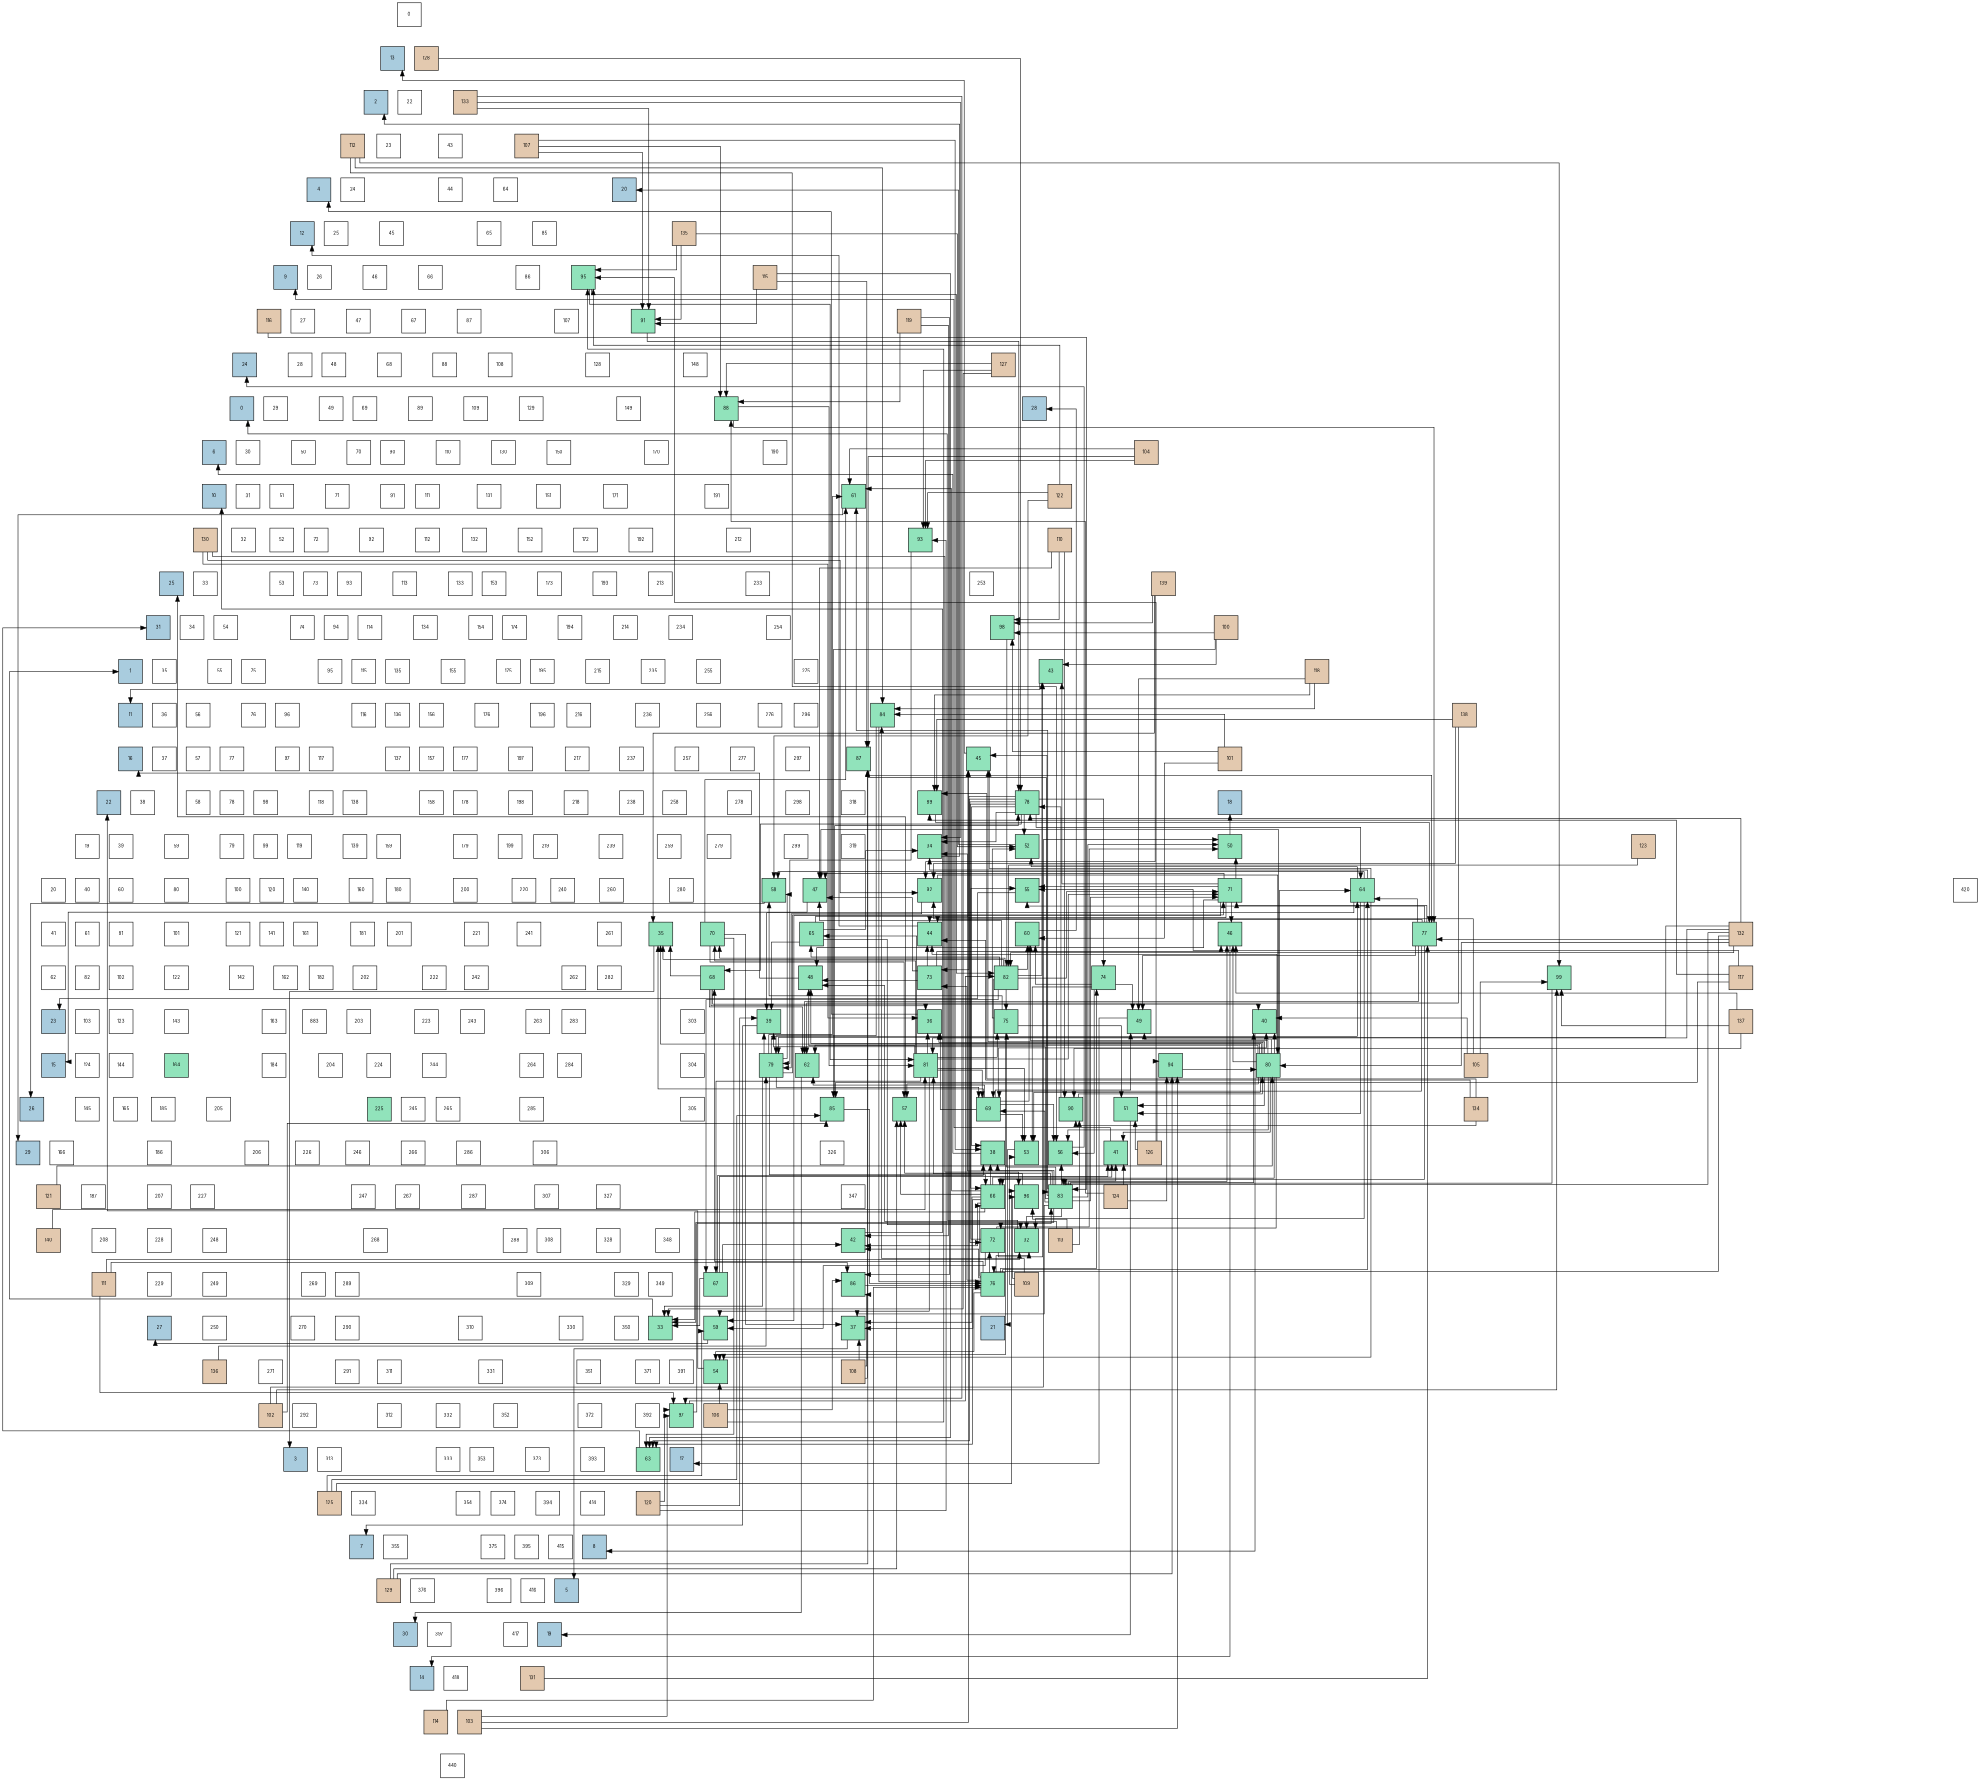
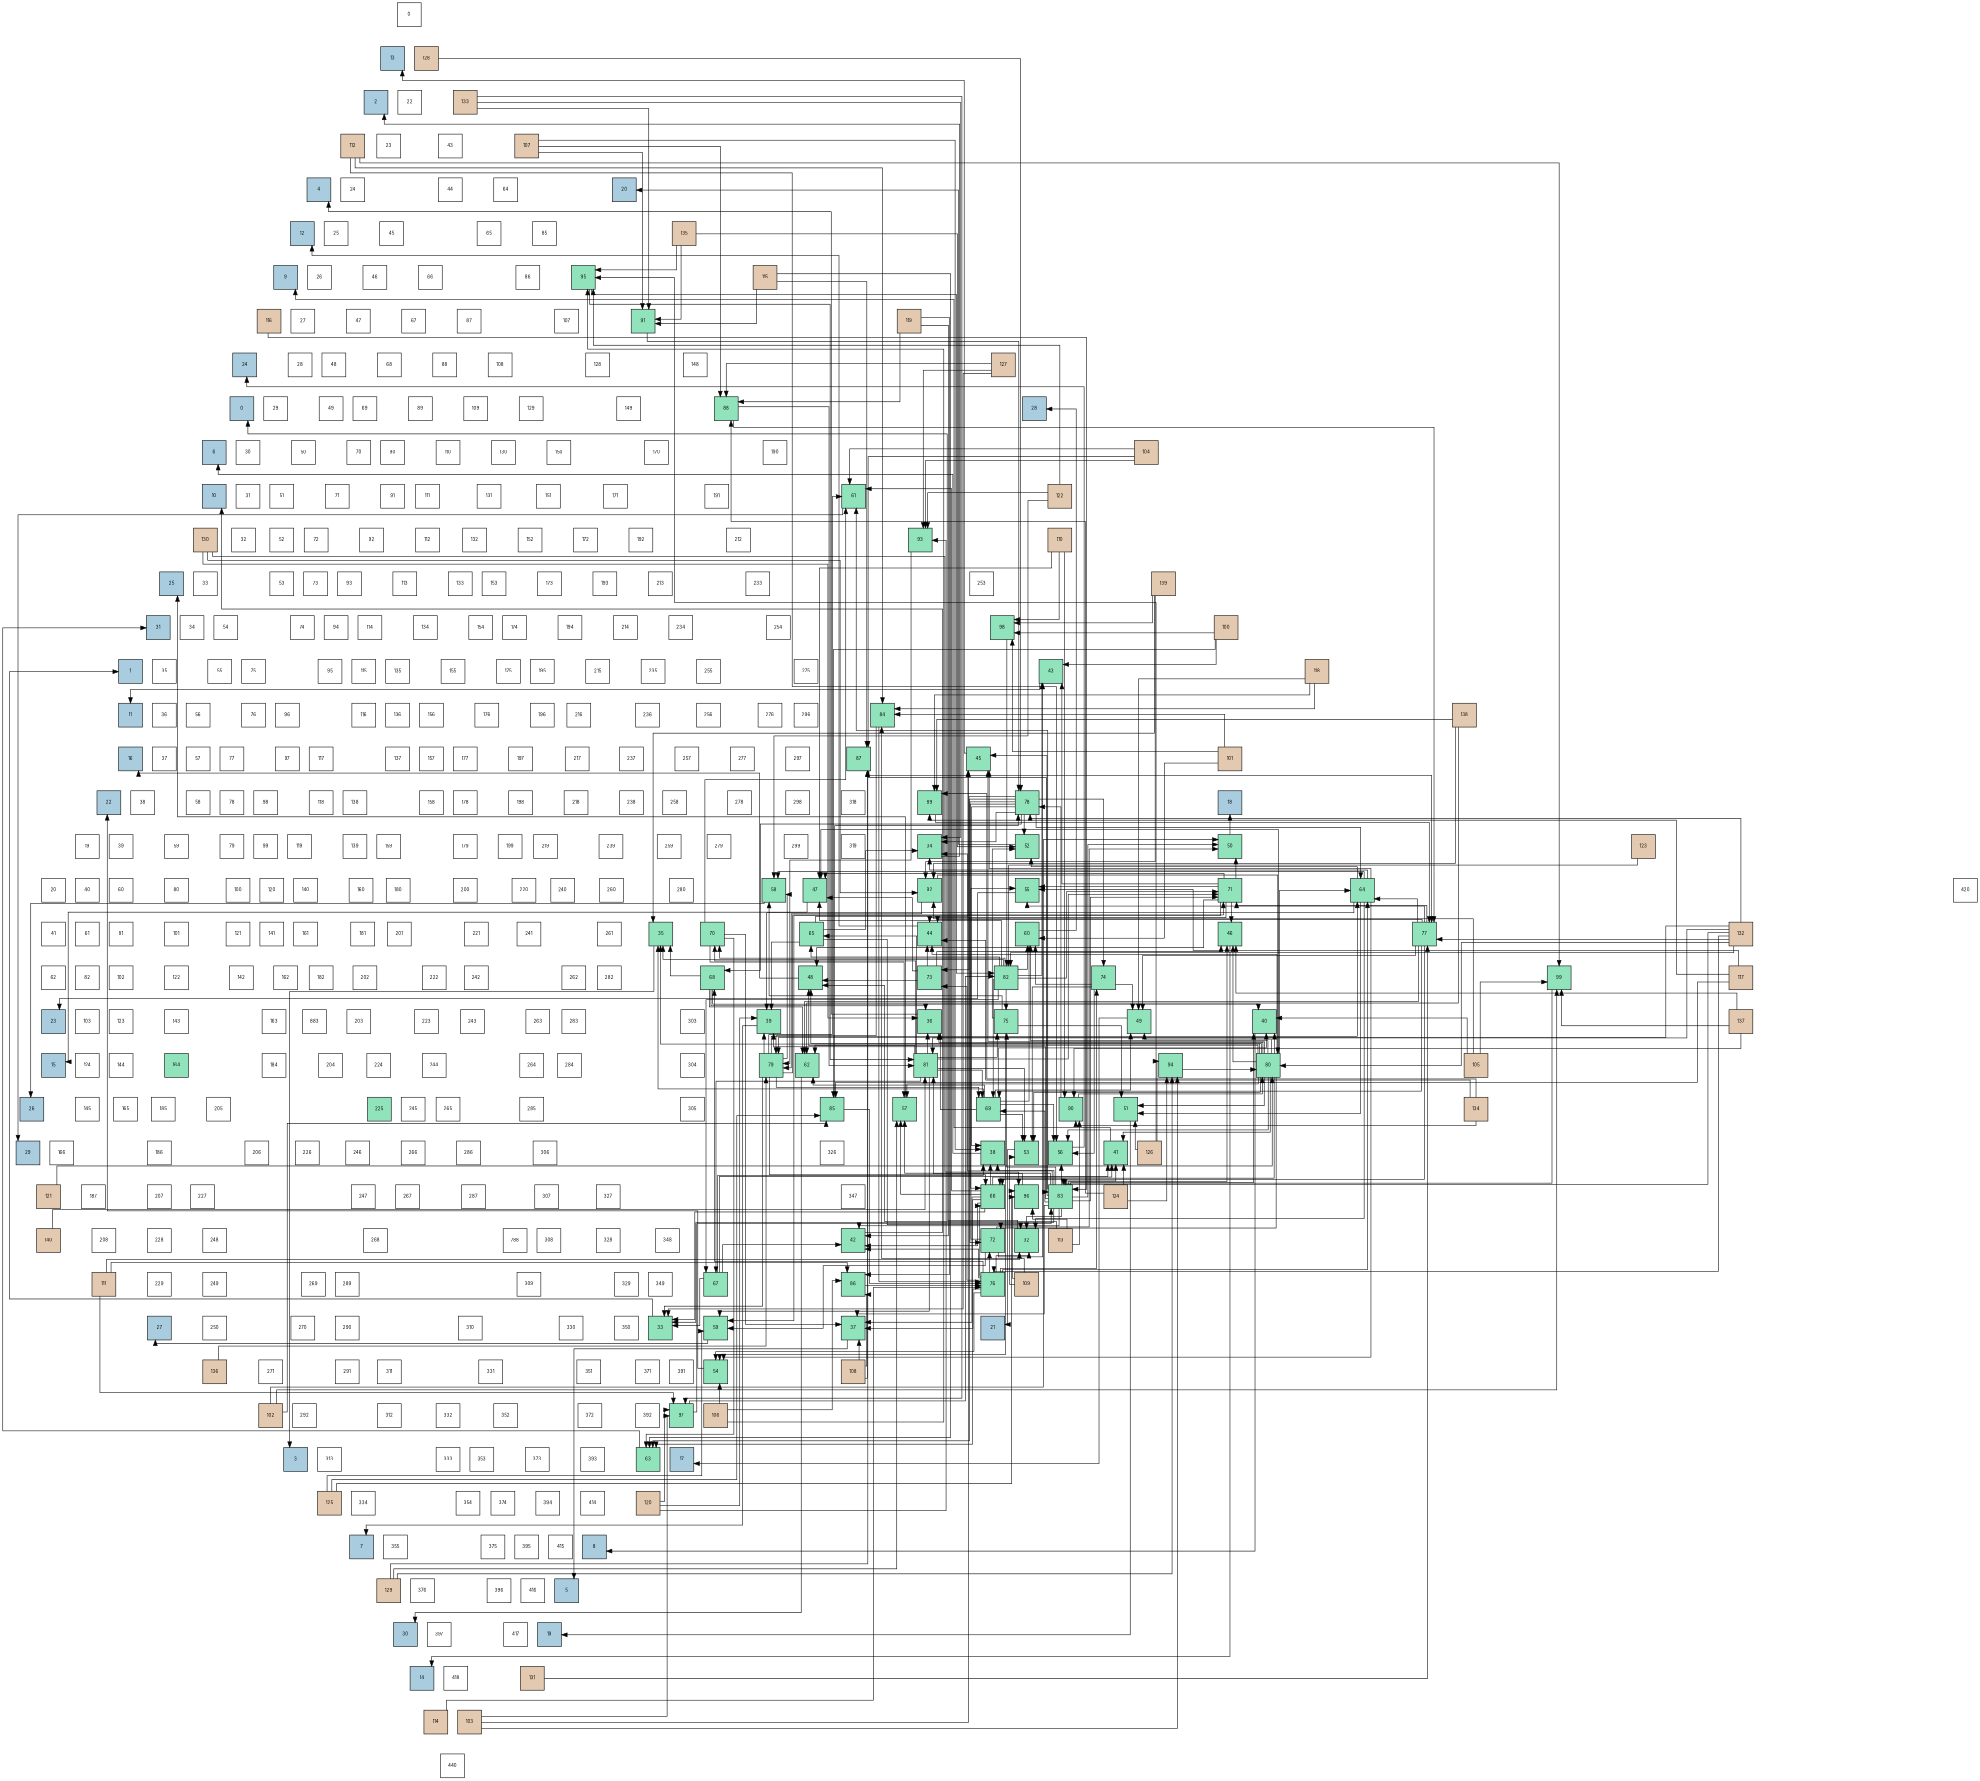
none -> (967, 1226)
(515, 1241) -> (515, 1241)
